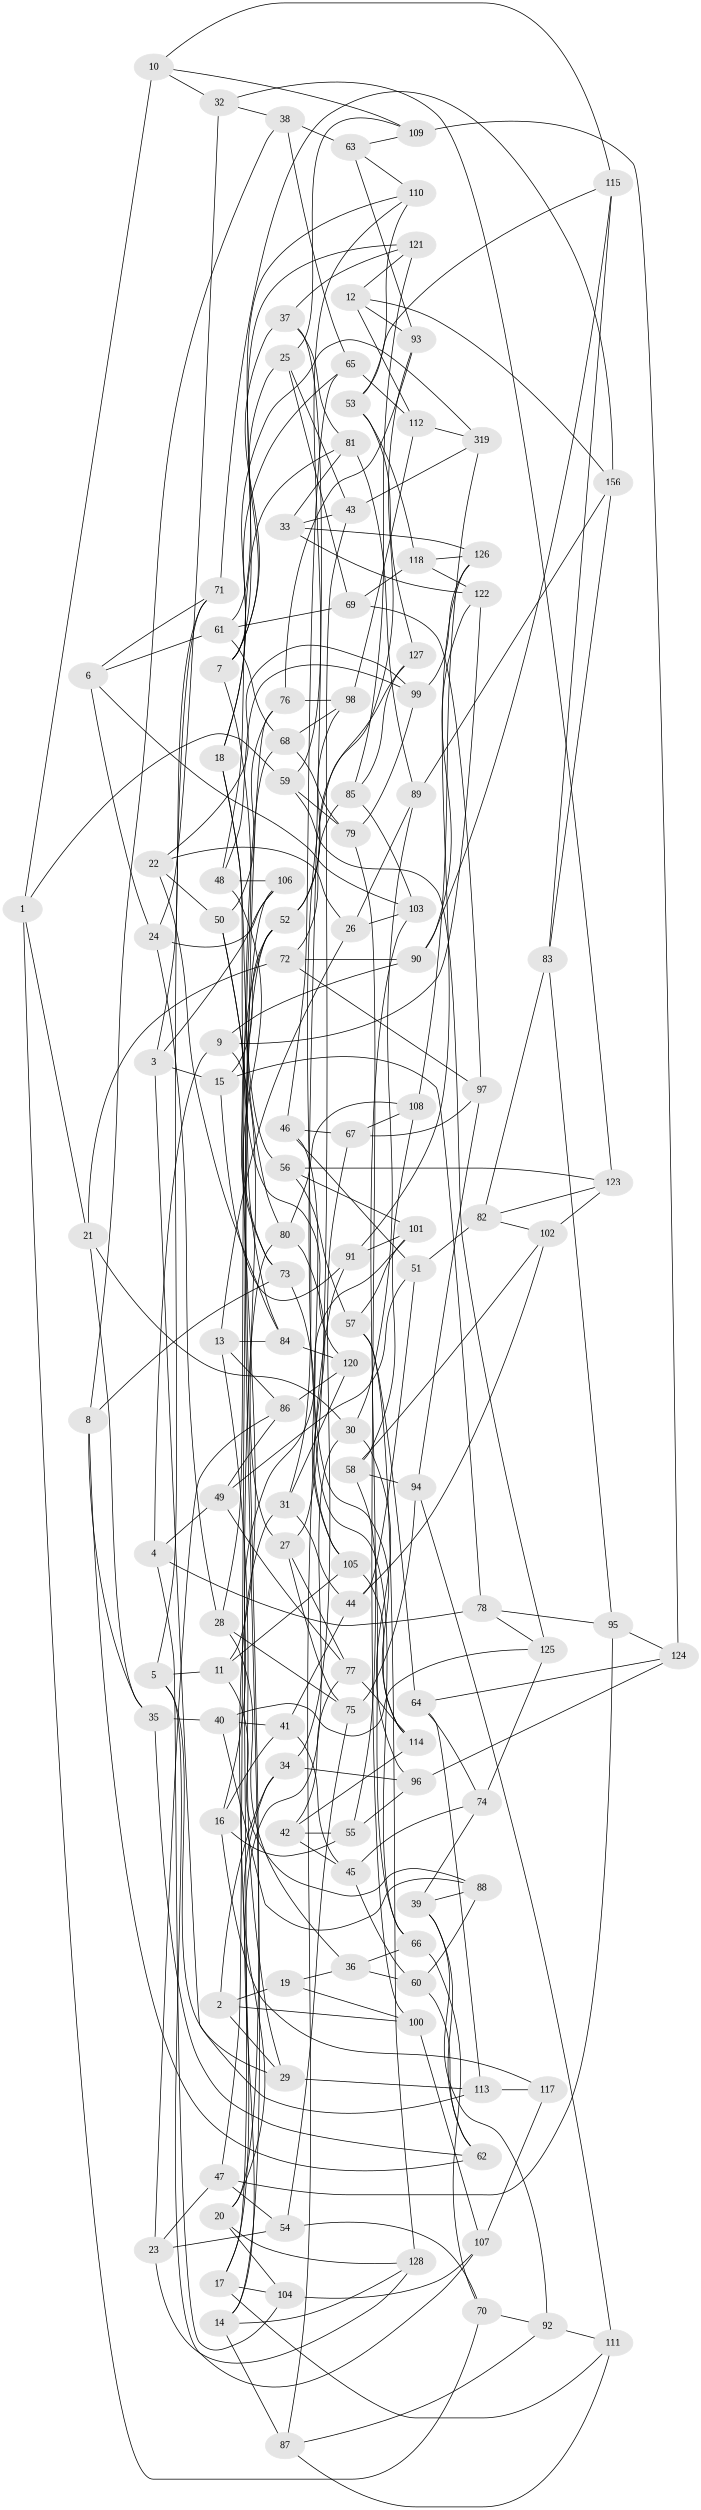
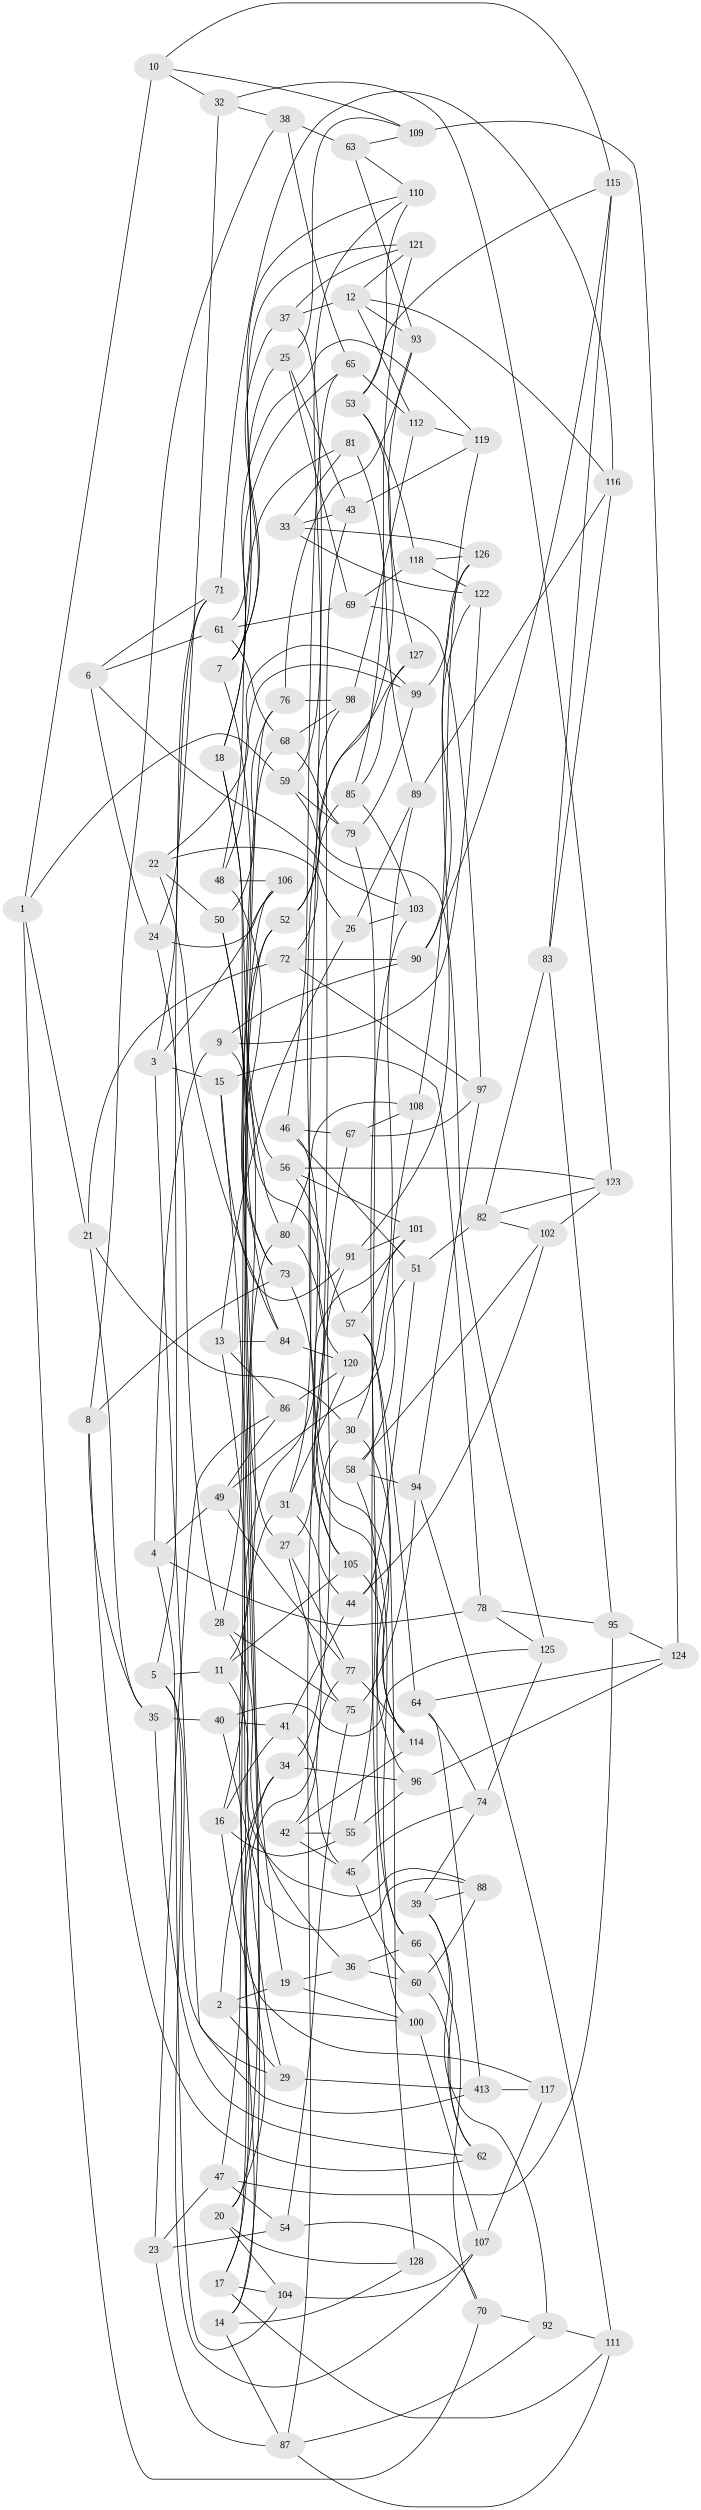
(320, 395) -> (318, 308)
(482, 440) -> (482, 440)
(613, 483) -> (613, 483)
(252, 1001) -> (248, 1533)
(482, 2090) -> (482, 2090)
(264, 2359) -> (180, 2379)
